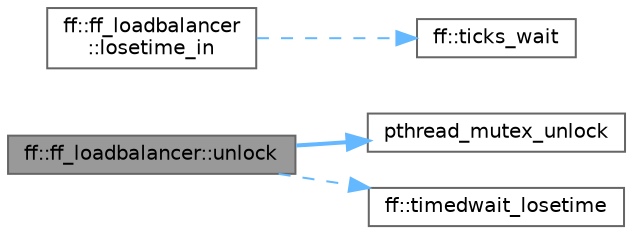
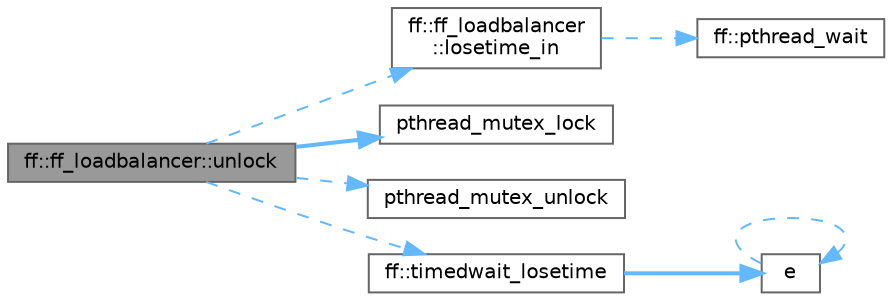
(496, 38) -> (791, 38)
none -> (299, 110)
none -> (496, 125)
(322, 144) -> (322, 181)
none -> (791, 273)
